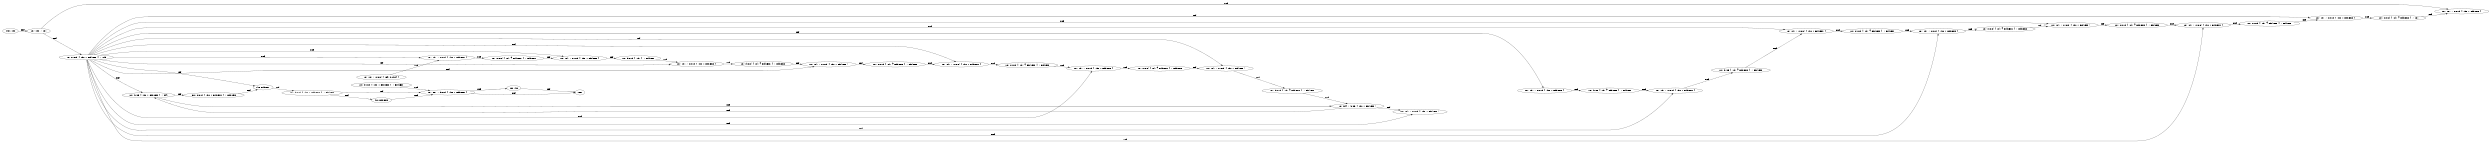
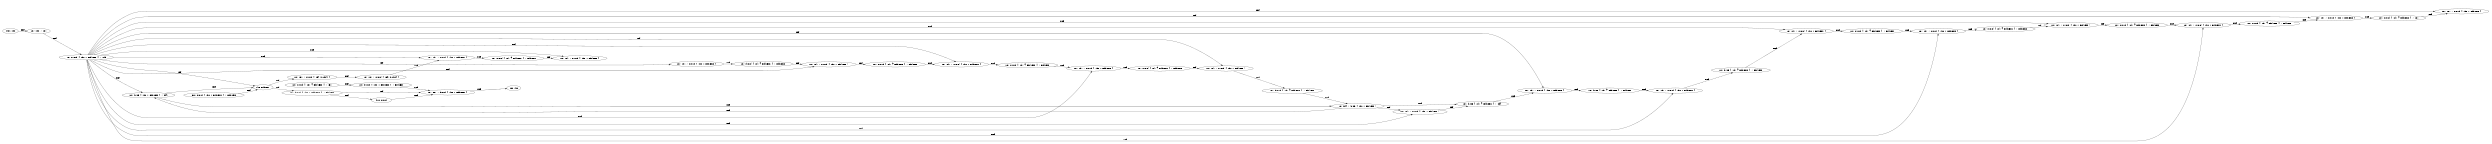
(1241, 5) -> (1252, 11)
(638, 58) -> none
none -> (312, 77)
none -> (312, 85)
(580, 92) -> none
(179, 95) -> (208, 90)
(381, 100) -> (381, 100)
none -> (1482, 104)
